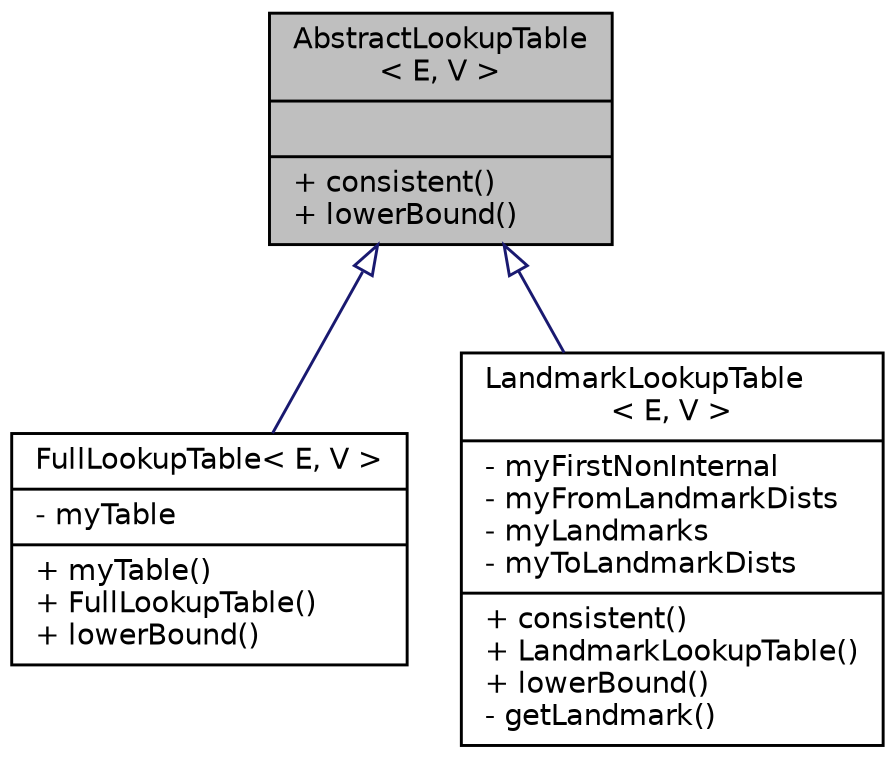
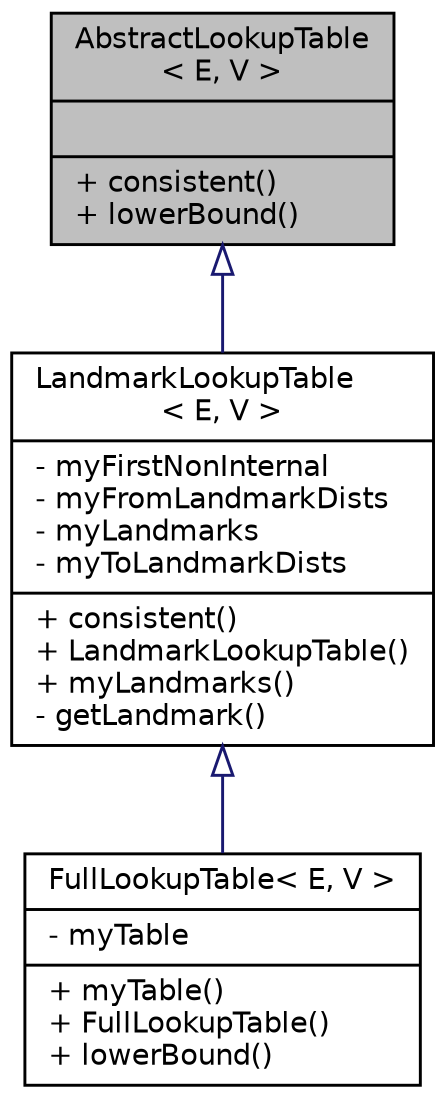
(318, 353) -> (223, 815)
(598, 684) -> (165, 684)
